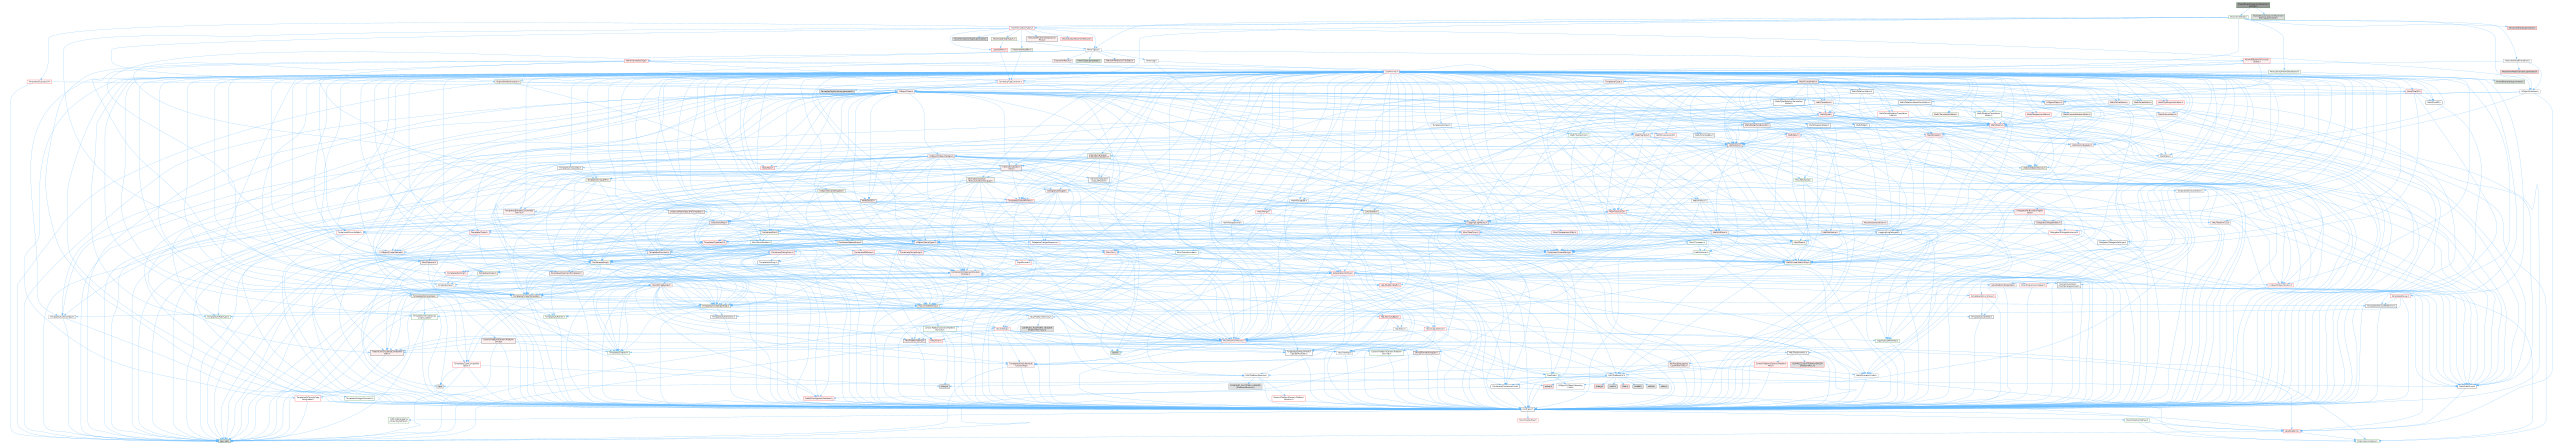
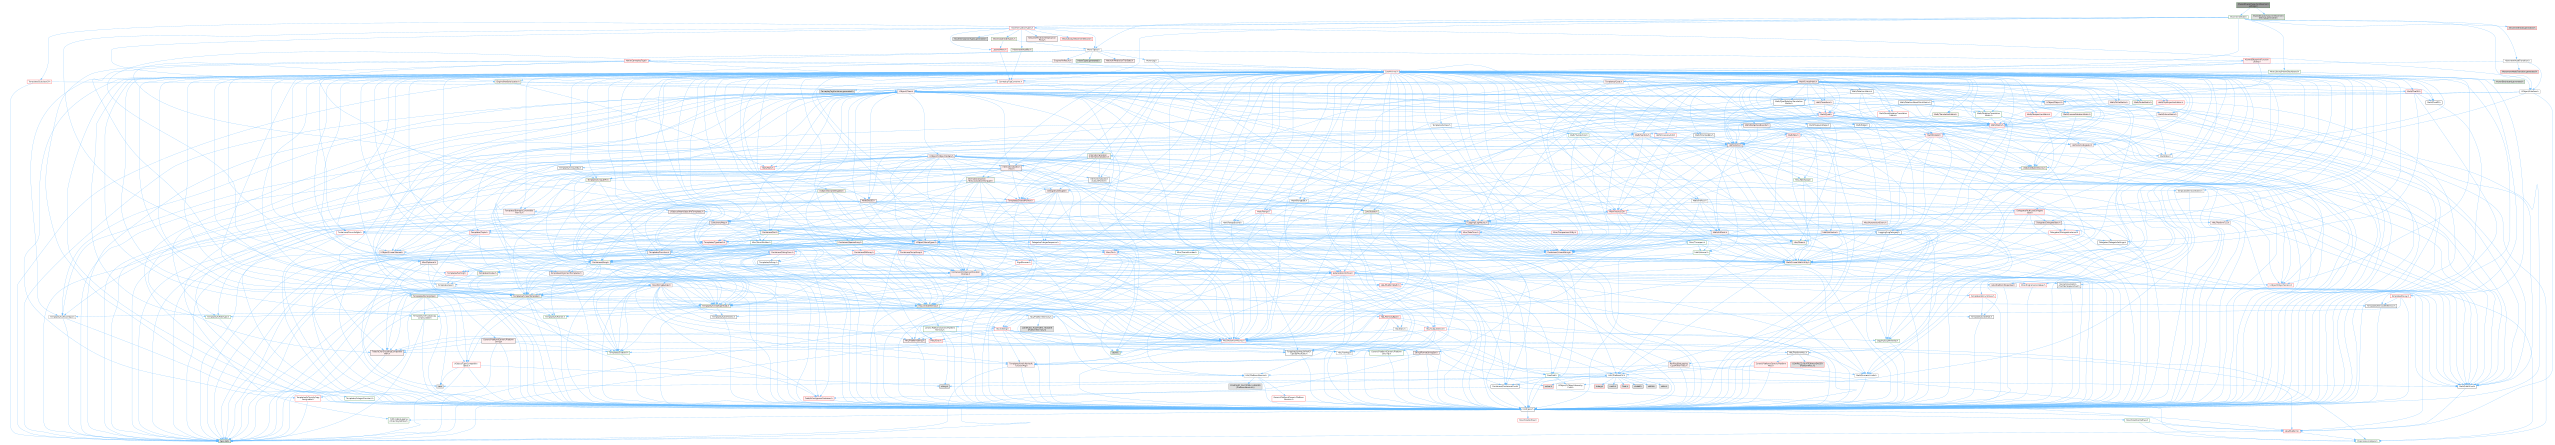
(467, 365) -> (467, 365)
(2206, 372) -> (840, 153)
